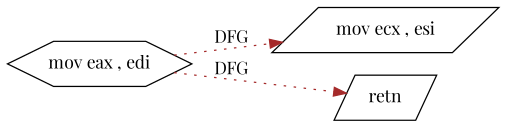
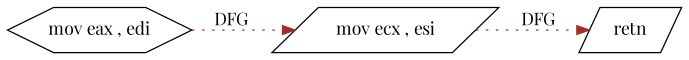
(254, 82) -> (526, 30)
